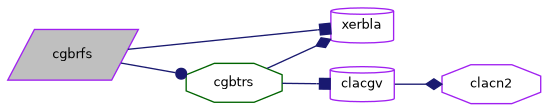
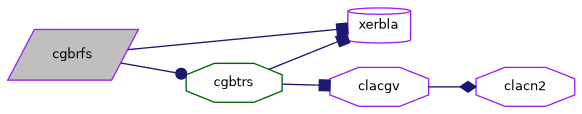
(291, 57) -> (302, 56)
(362, 84) -> (379, 87)
